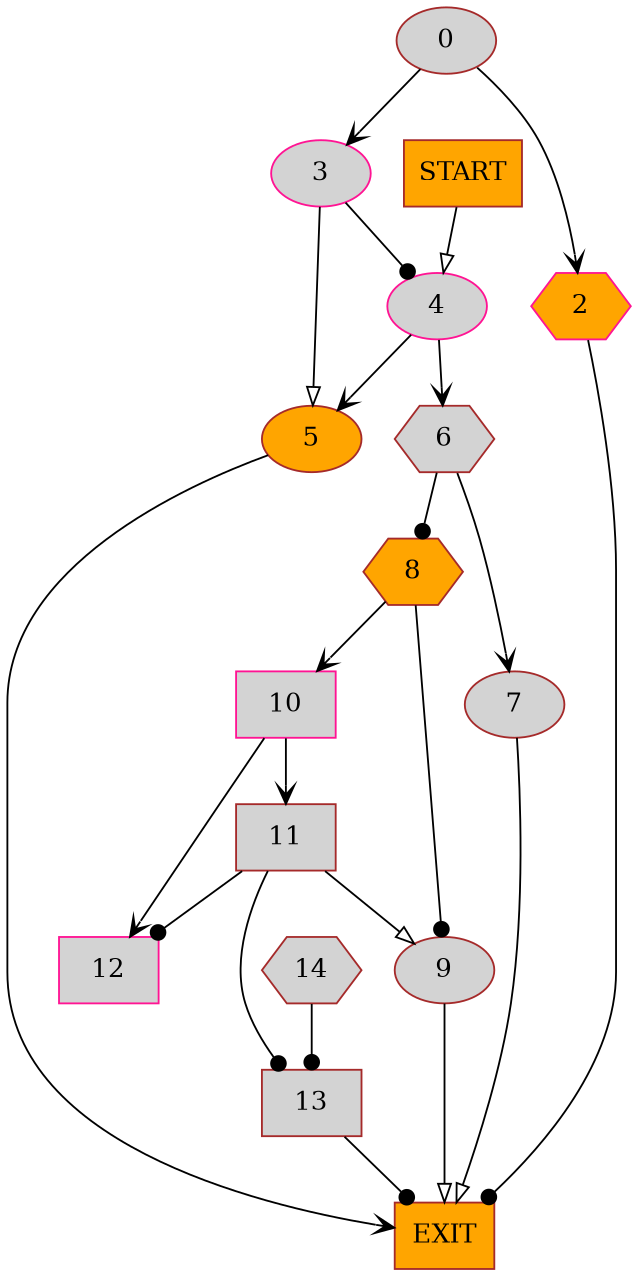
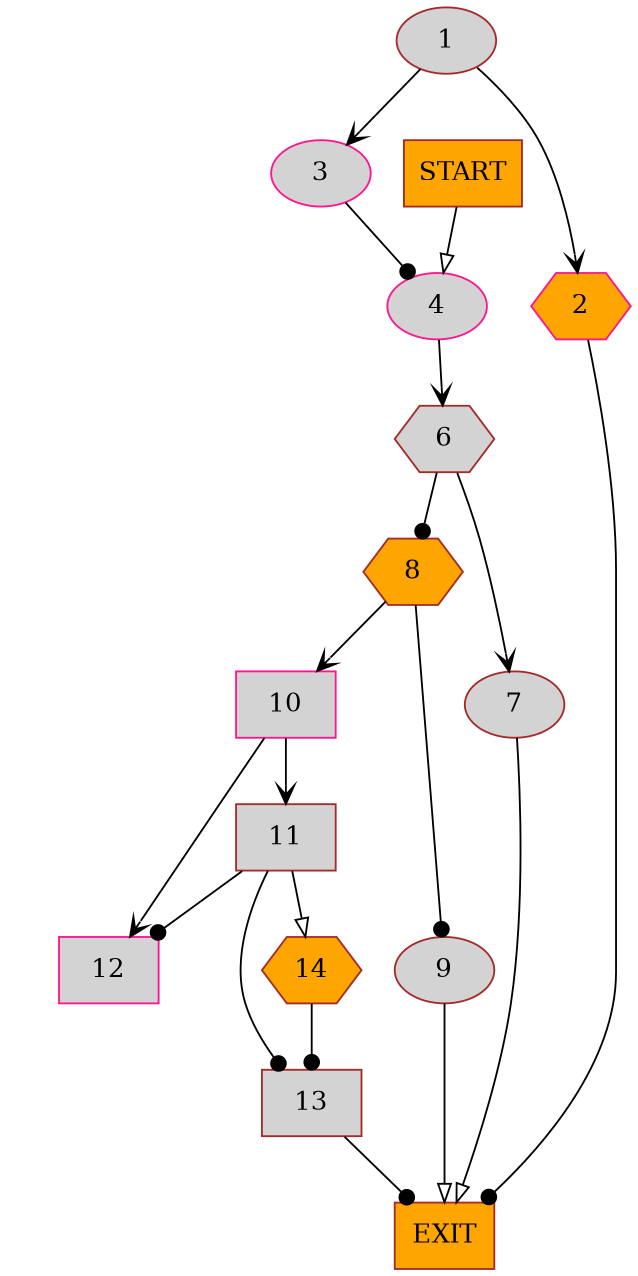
(446, 41) -> (446, 41)
(312, 439) -> none
(362, 901) -> (297, 895)
(312, 970) -> (312, 970)
